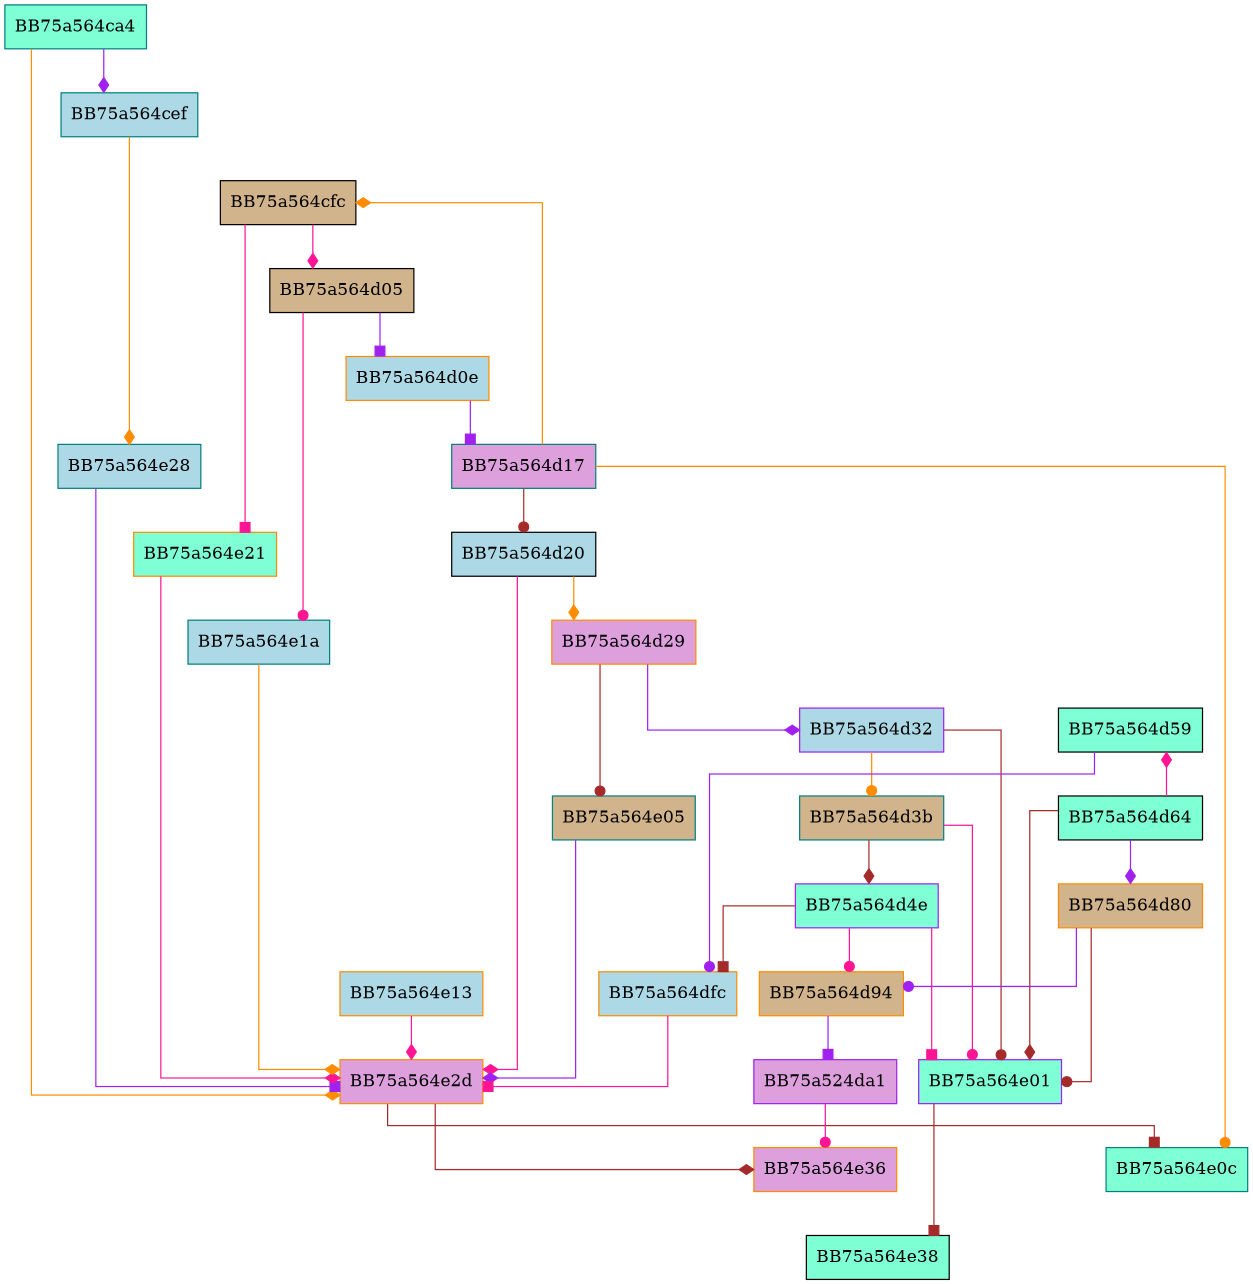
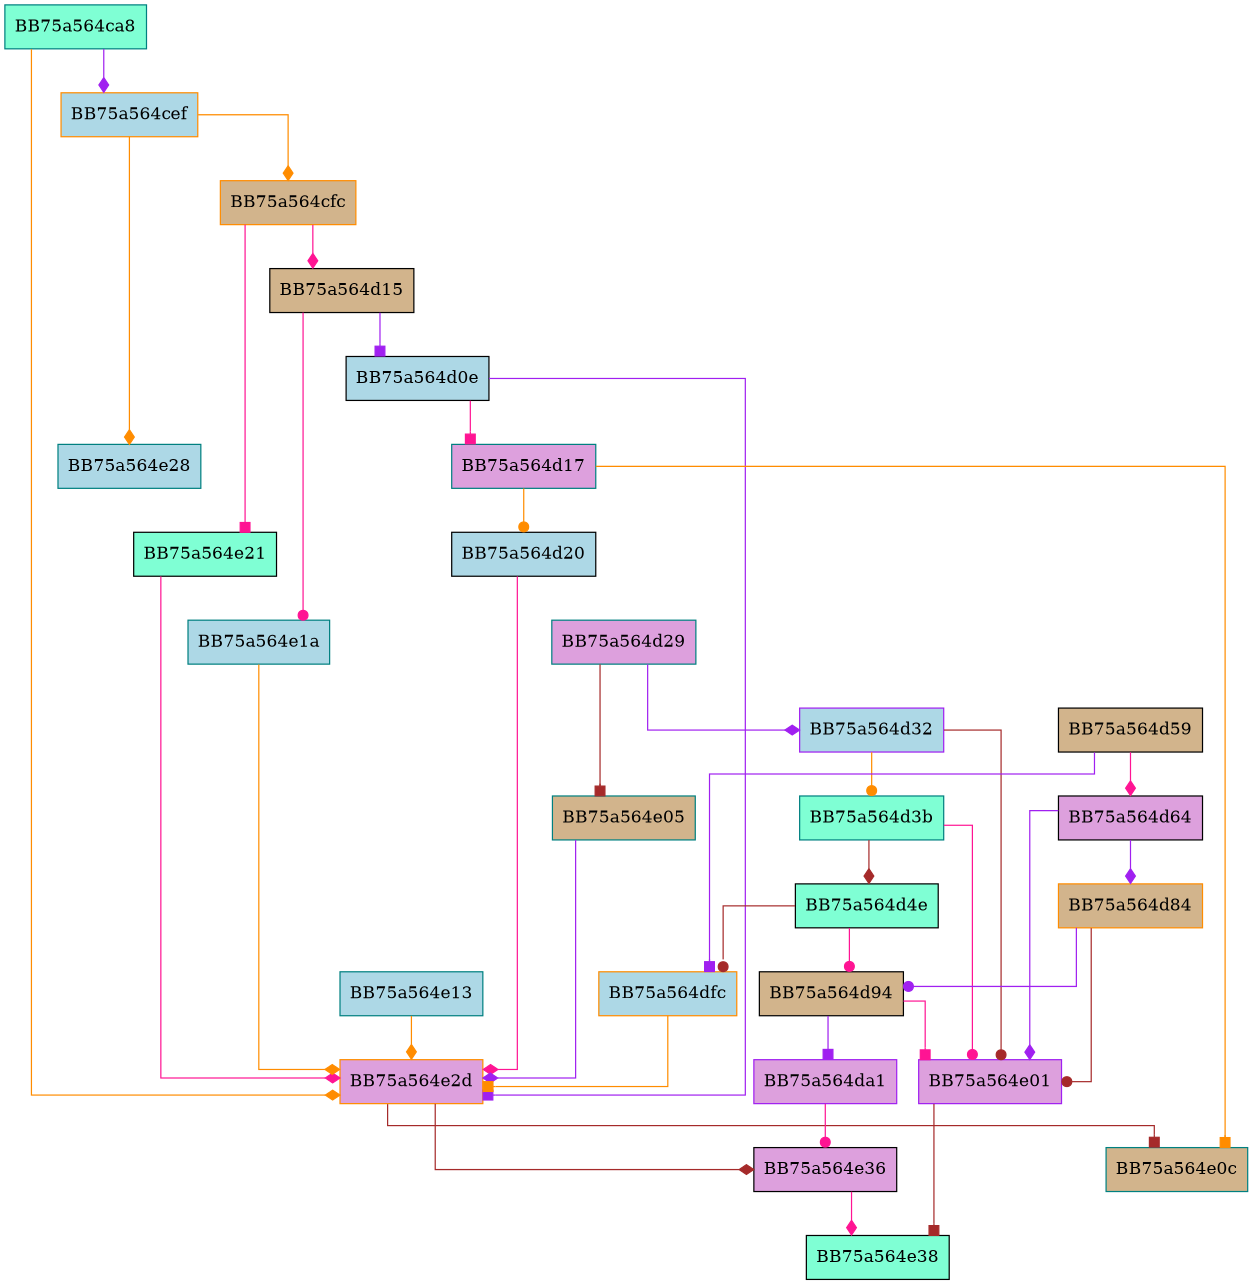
(76, 27) -> (76, 27)
(129, 115) -> (129, 115)
(288, 203) -> (288, 203)
(542, 238) -> (269, 115)
(342, 291) -> (342, 291)
(418, 378) -> (418, 378)
(470, 416) -> (470, 416)
(1225, 487) -> (1225, 487)
(524, 505) -> (524, 505)
(205, 554) -> (205, 554)
(574, 591) -> none
(624, 642) -> (624, 642)
(600, 725) -> (600, 725)
(1130, 730) -> (1130, 730)
(819, 774) -> (819, 774)
(1167, 781) -> (1130, 767)
(872, 818) -> (872, 818)
(1130, 818) -> (1130, 818)
(96, 903) -> (745, 703)
(732, 906) -> (732, 906)
(867, 906) -> (867, 906)
(1130, 906) -> (1130, 906)
(1030, 913) -> (1030, 913)
(932, 979) -> (925, 1013)
(411, 994) -> (411, 994)
(831, 994) -> (831, 994)
(411, 1030) -> (411, 1030)
(825, 1082) -> (825, 1082)
(990, 1082) -> (990, 1082)
(617, 1087) -> (617, 1087)
(825, 1170) -> (825, 1170)
(1177, 1170) -> (1177, 1170)
none -> (852, 1206)
